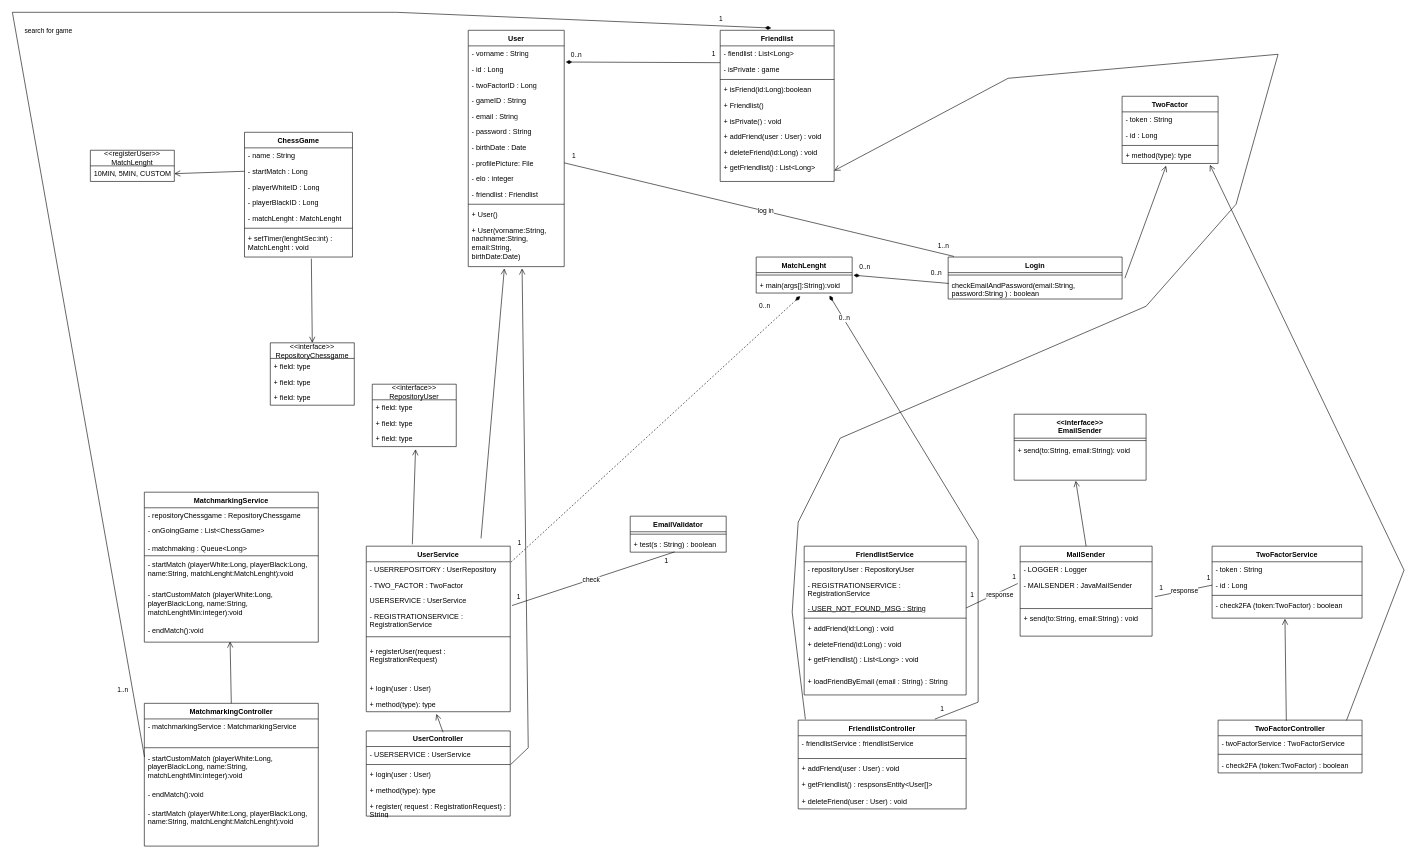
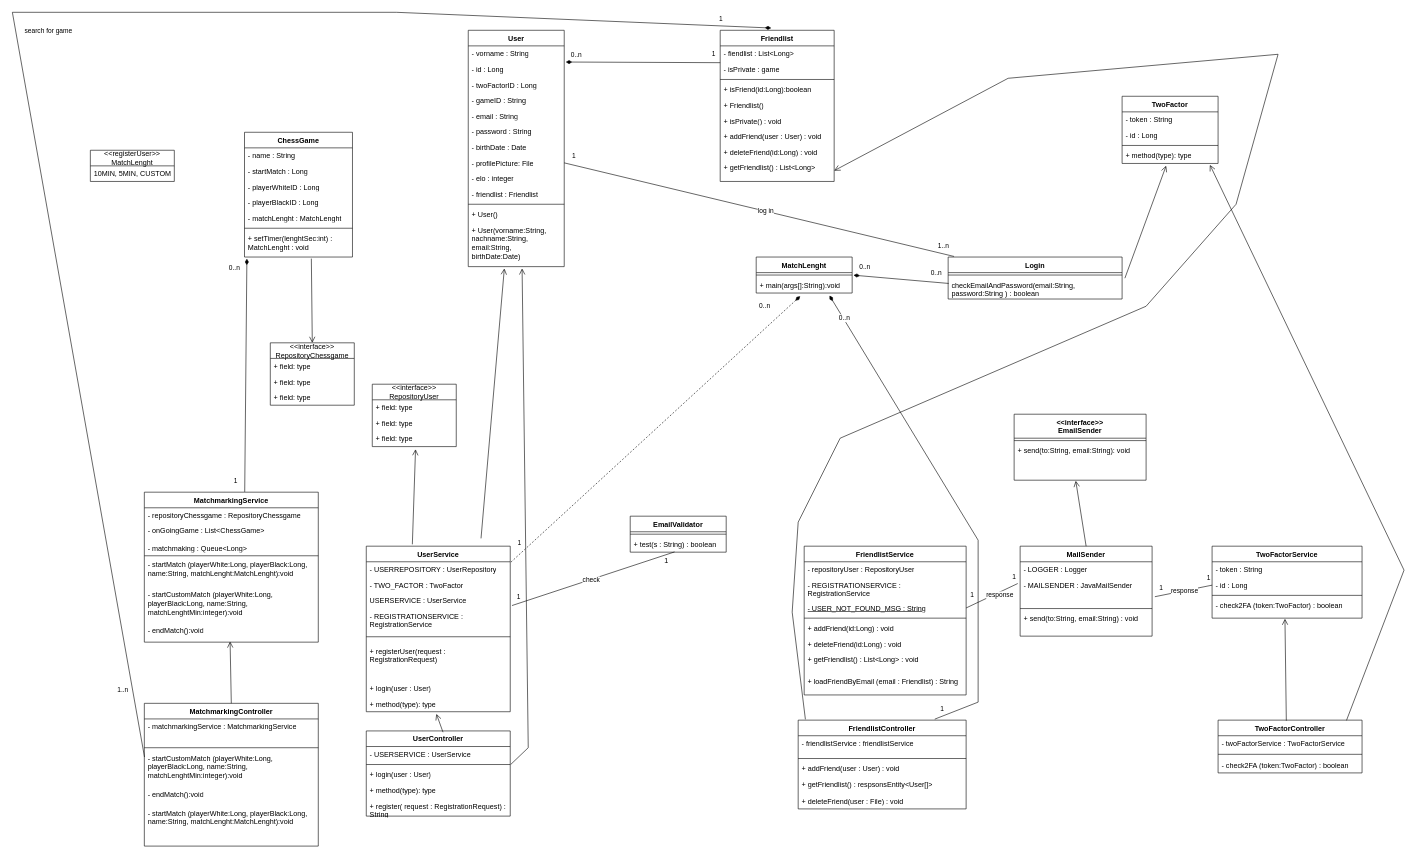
(209, 173) -> none
none -> (247, 299)
(884, 682) -> (886, 686)
(861, 802) -> (859, 802)
